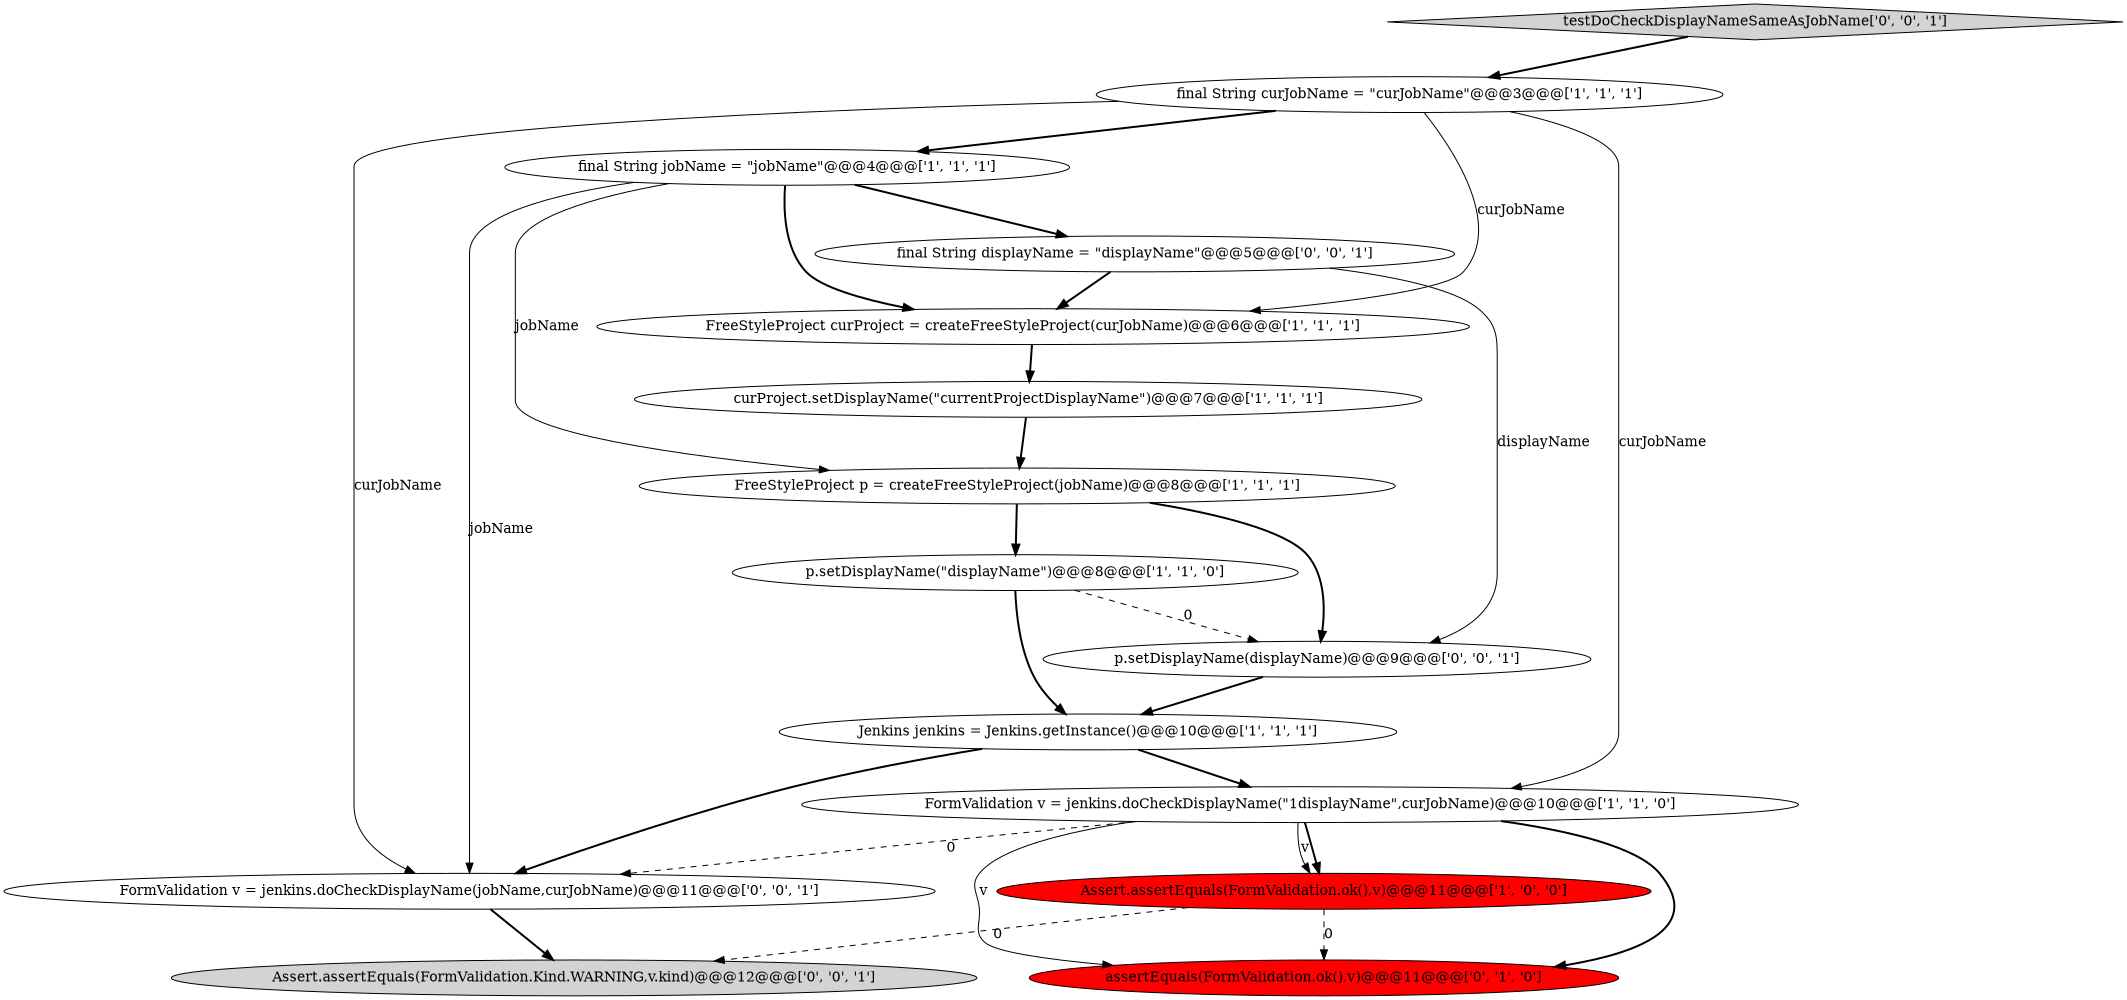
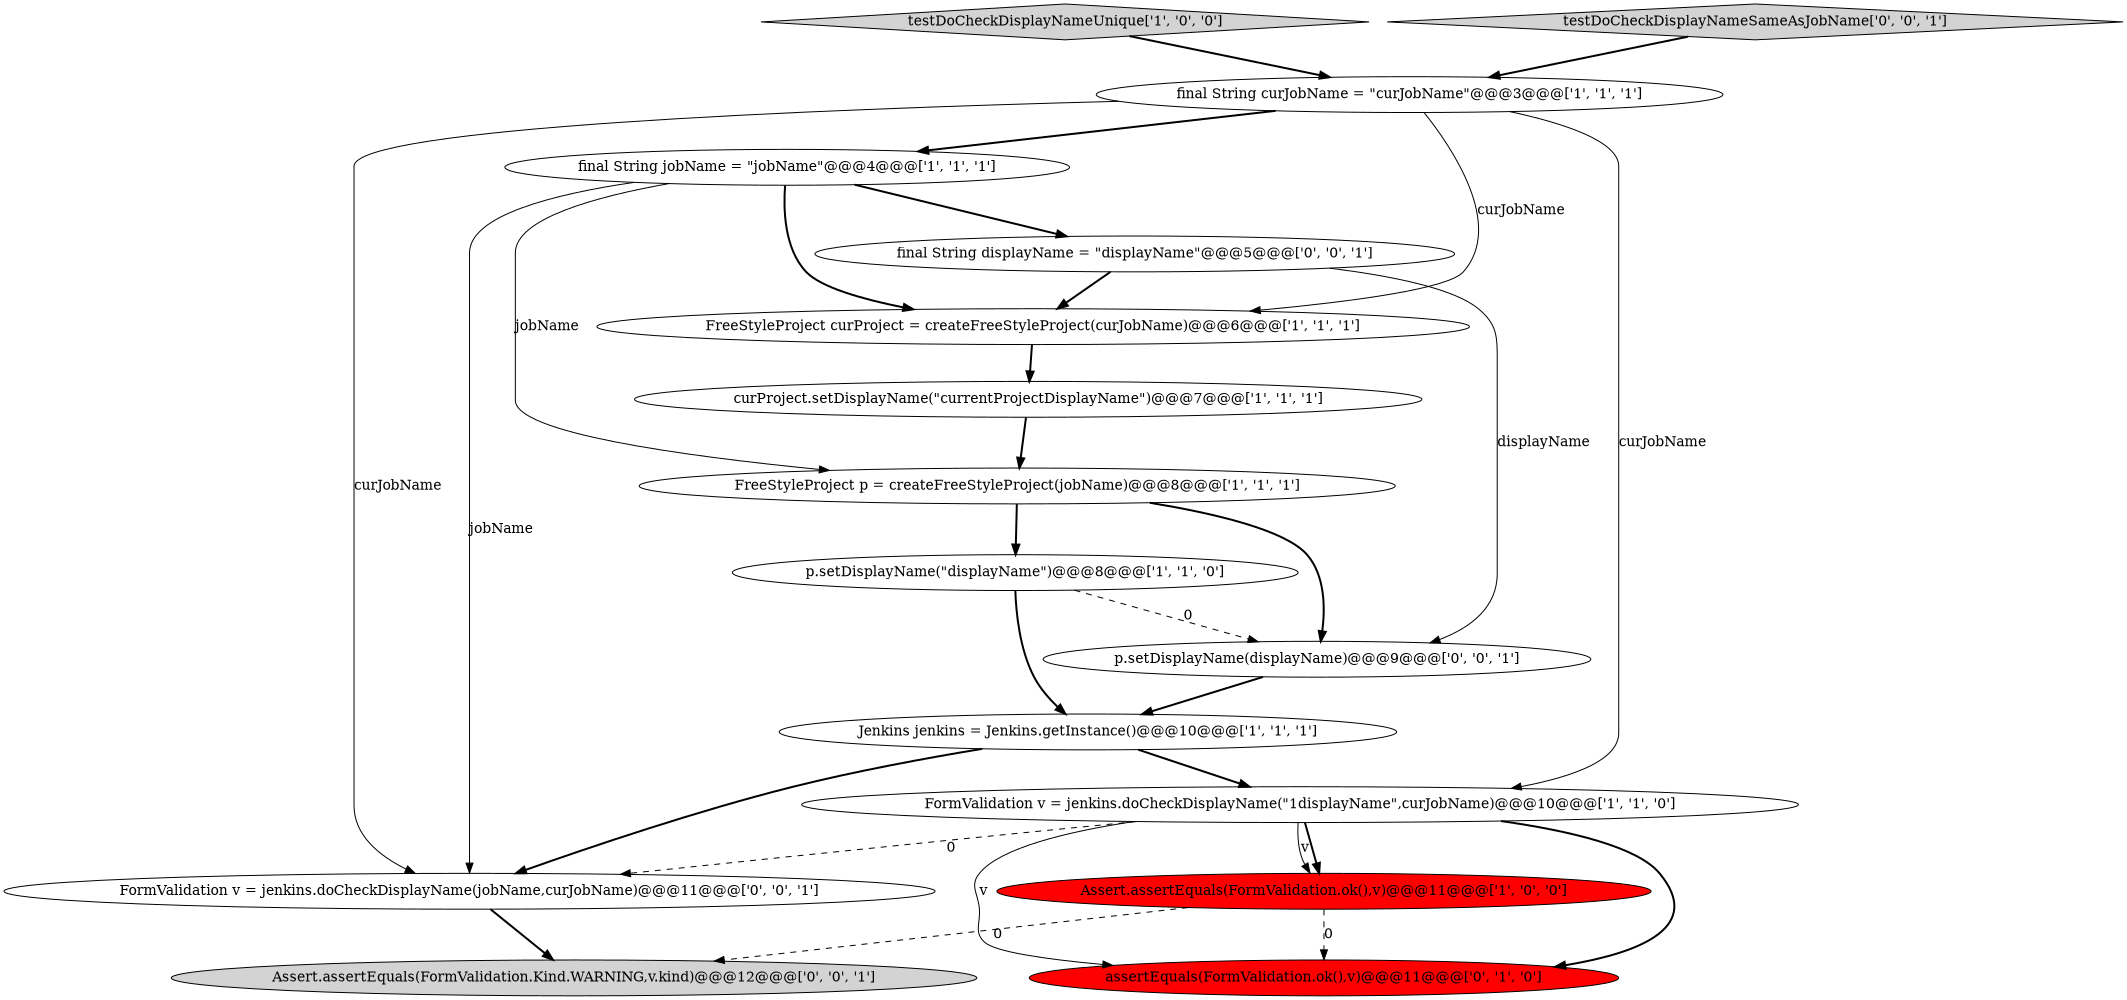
none -> (1065, 22)
